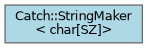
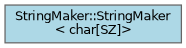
(74, 24) -> (93, 24)
